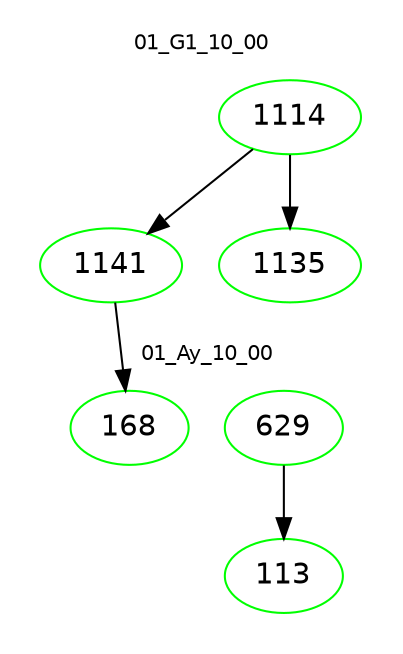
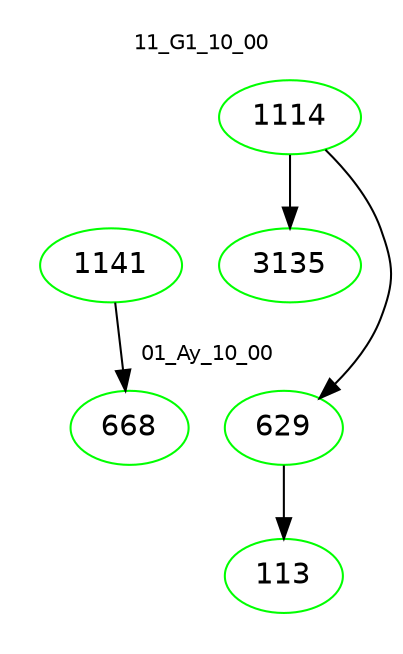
(202, 44) -> (202, 44)
(209, 185) -> (391, 272)
(290, 265) -> (290, 265)
(130, 428) -> (130, 428)
